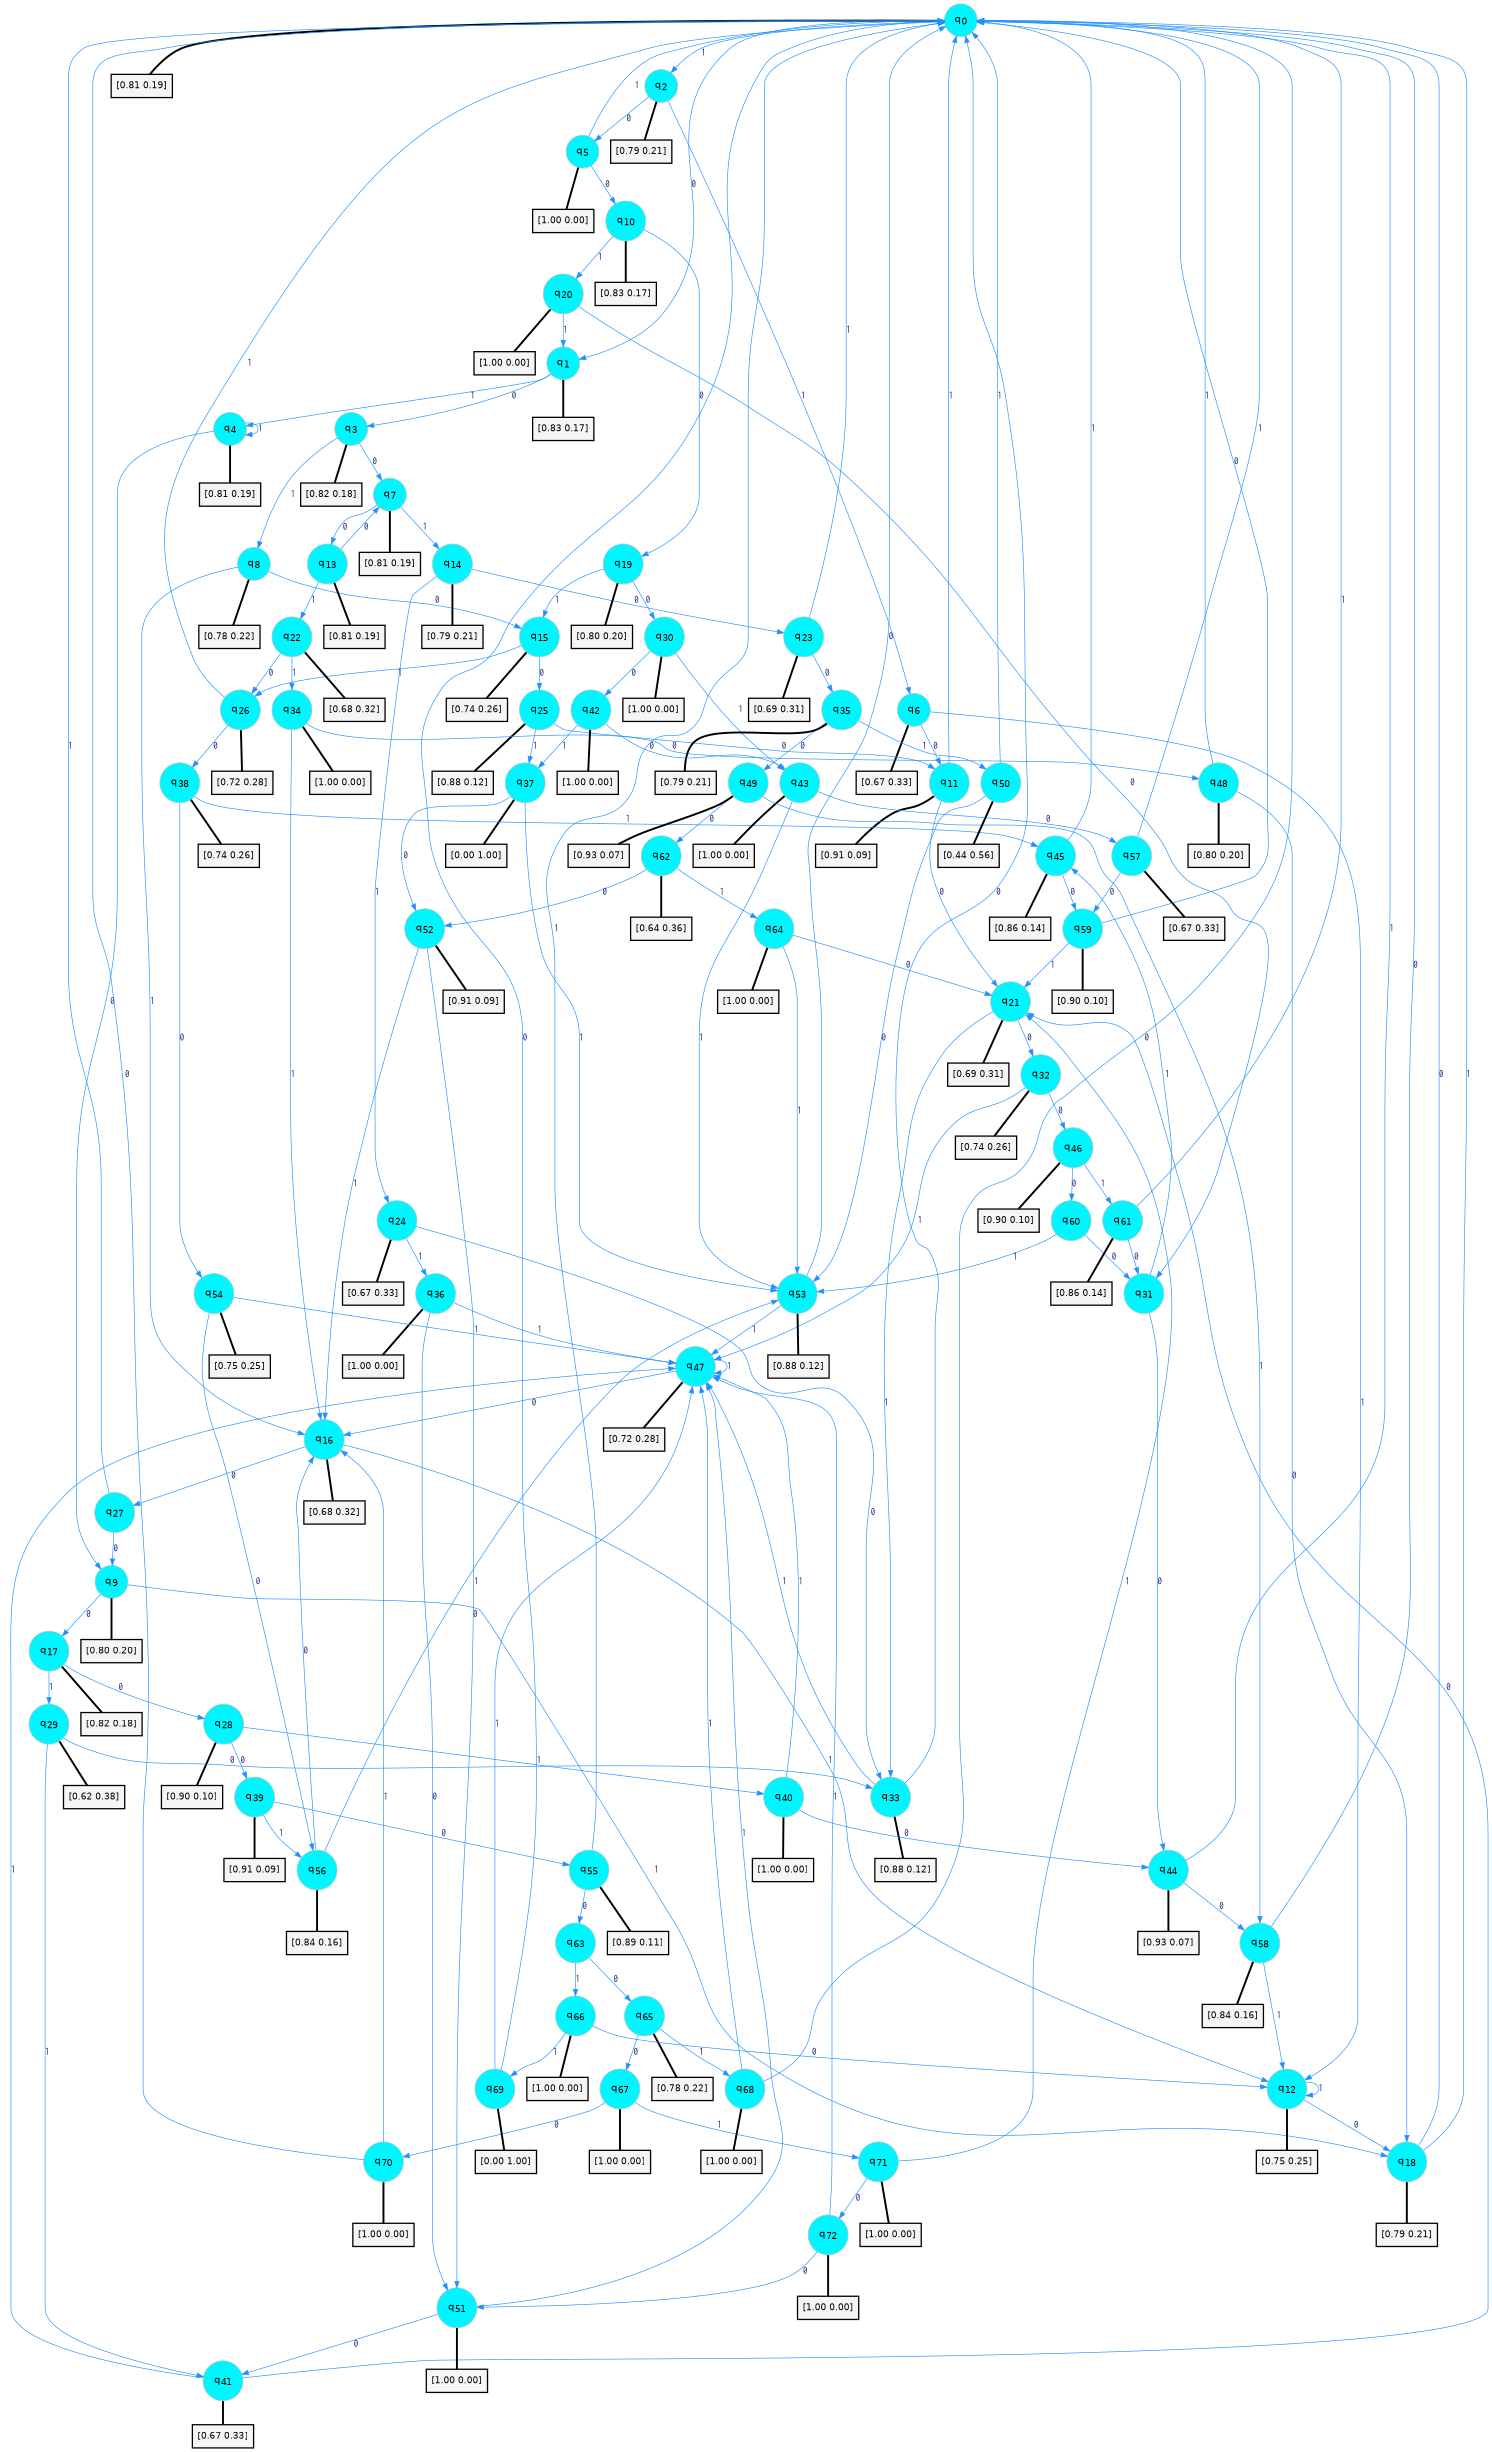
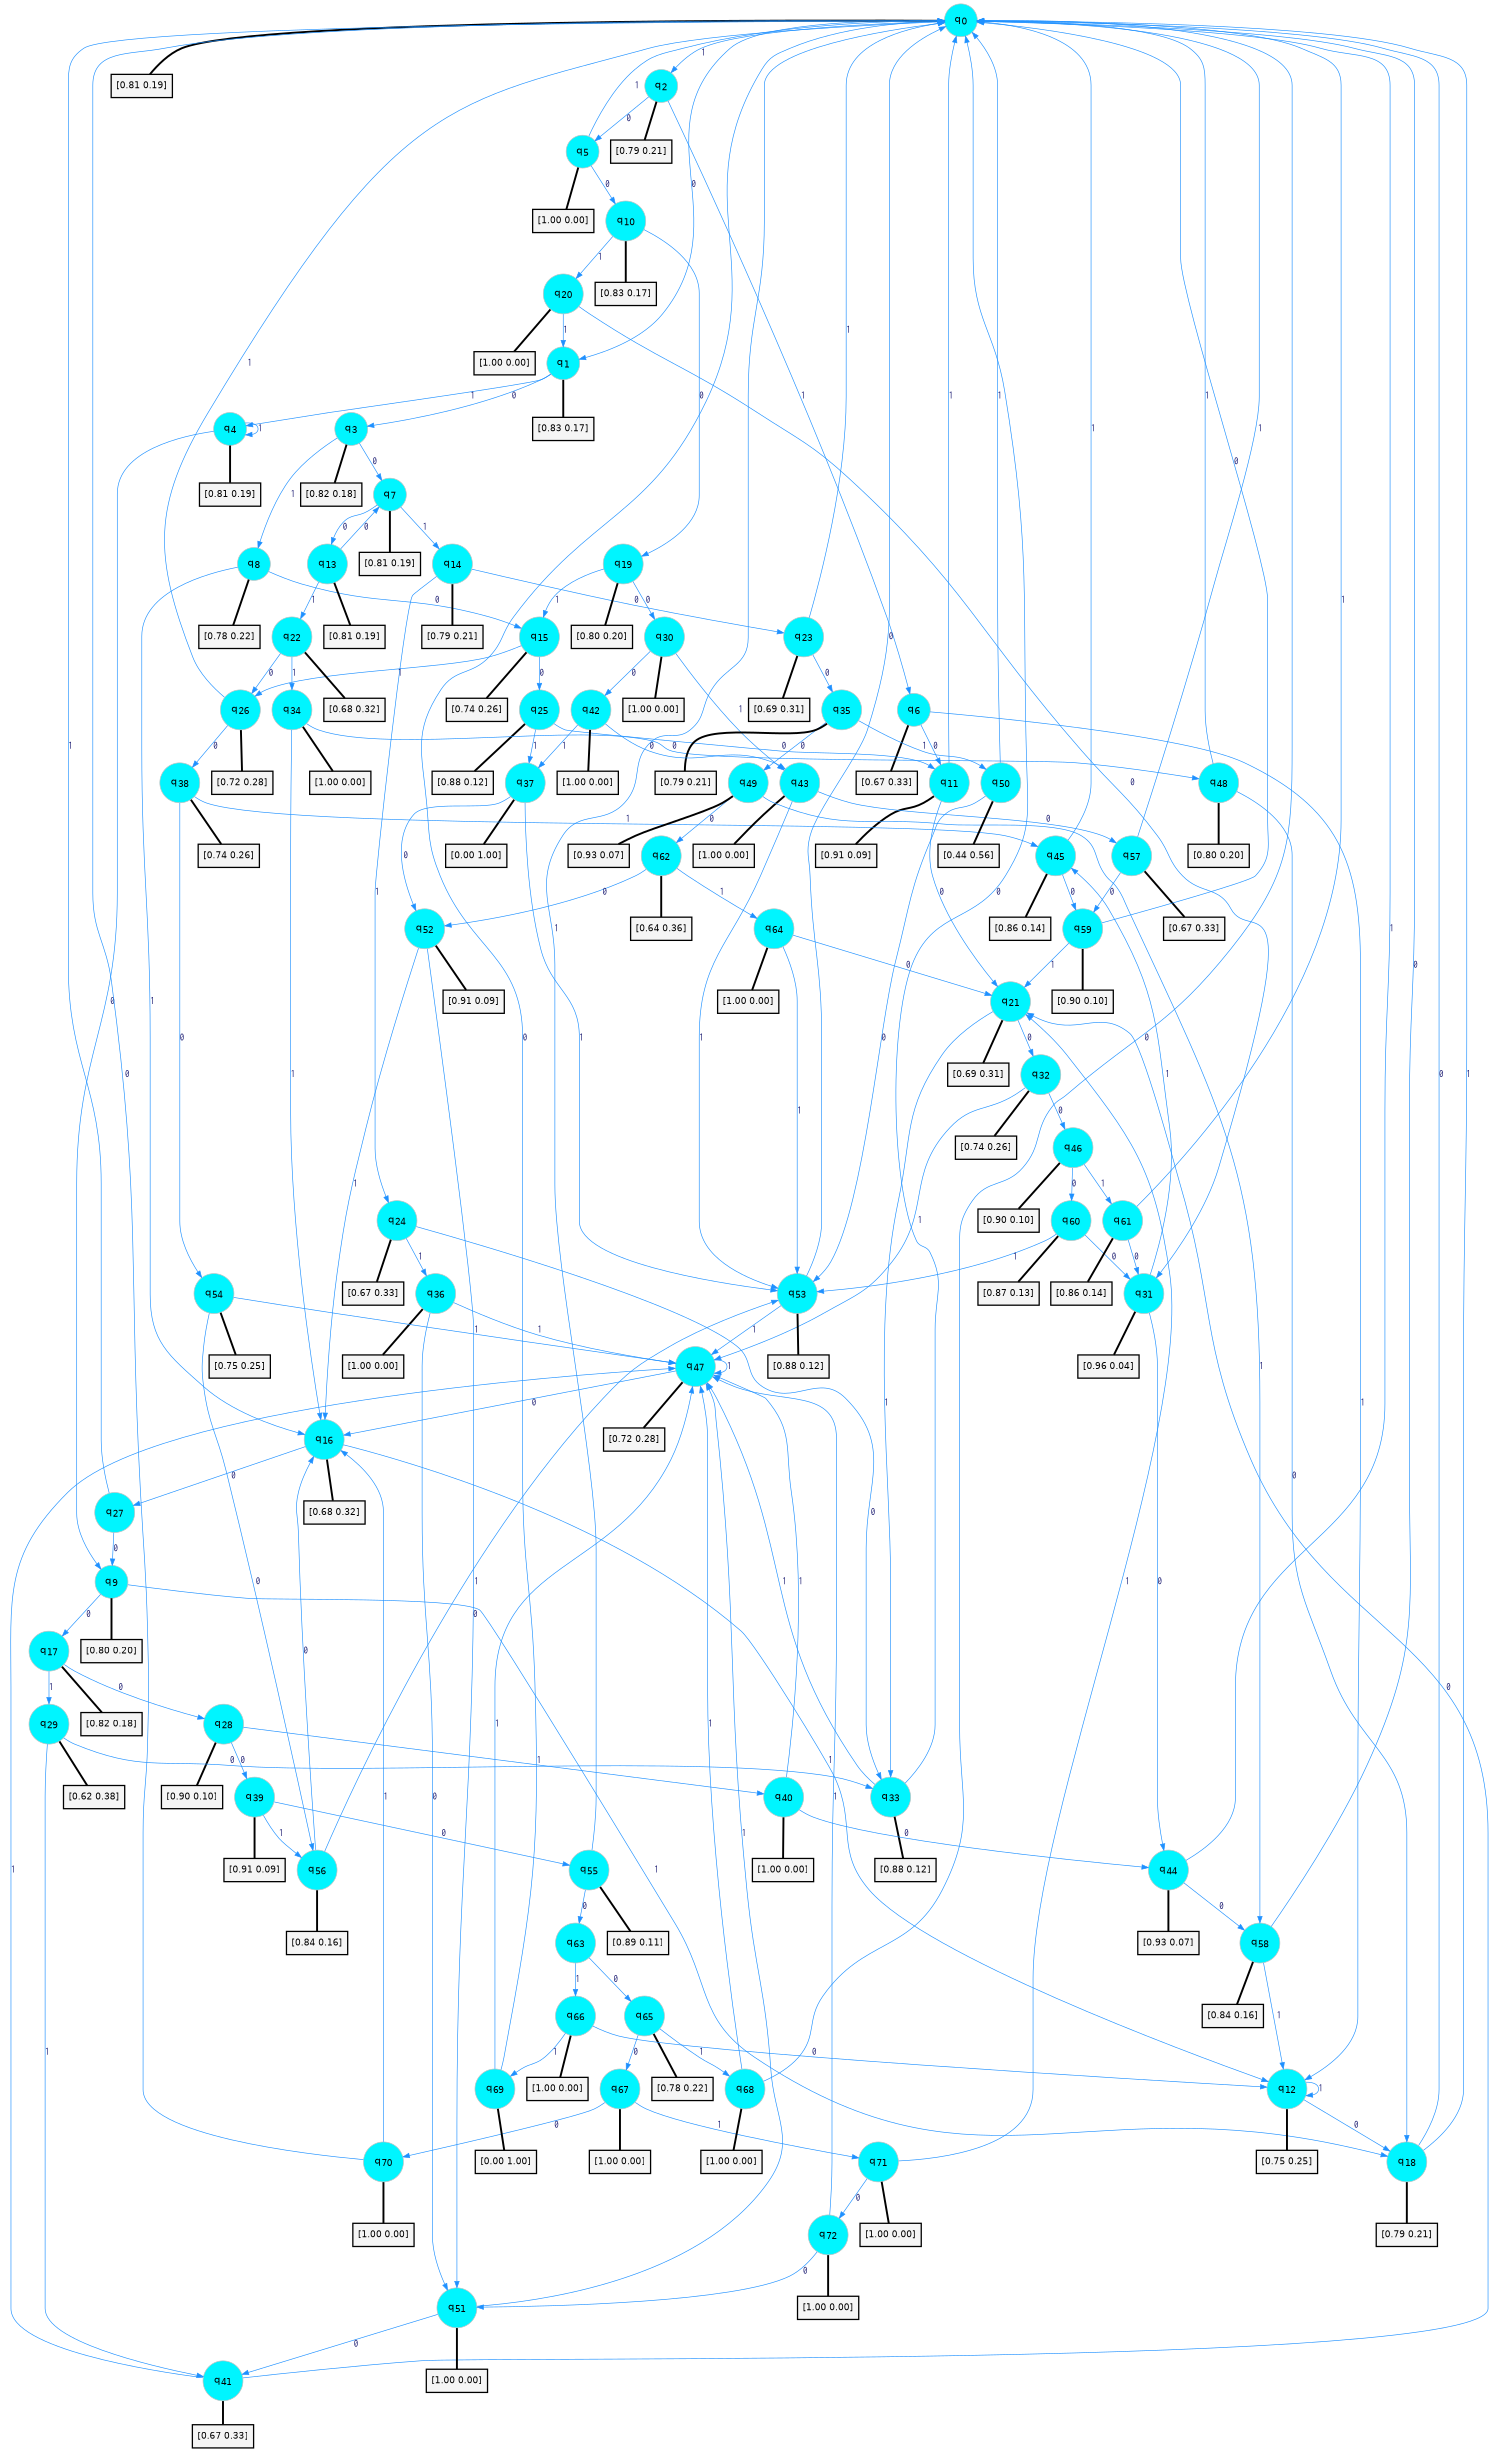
none -> (1009, 1294)
none -> (1108, 1367)
